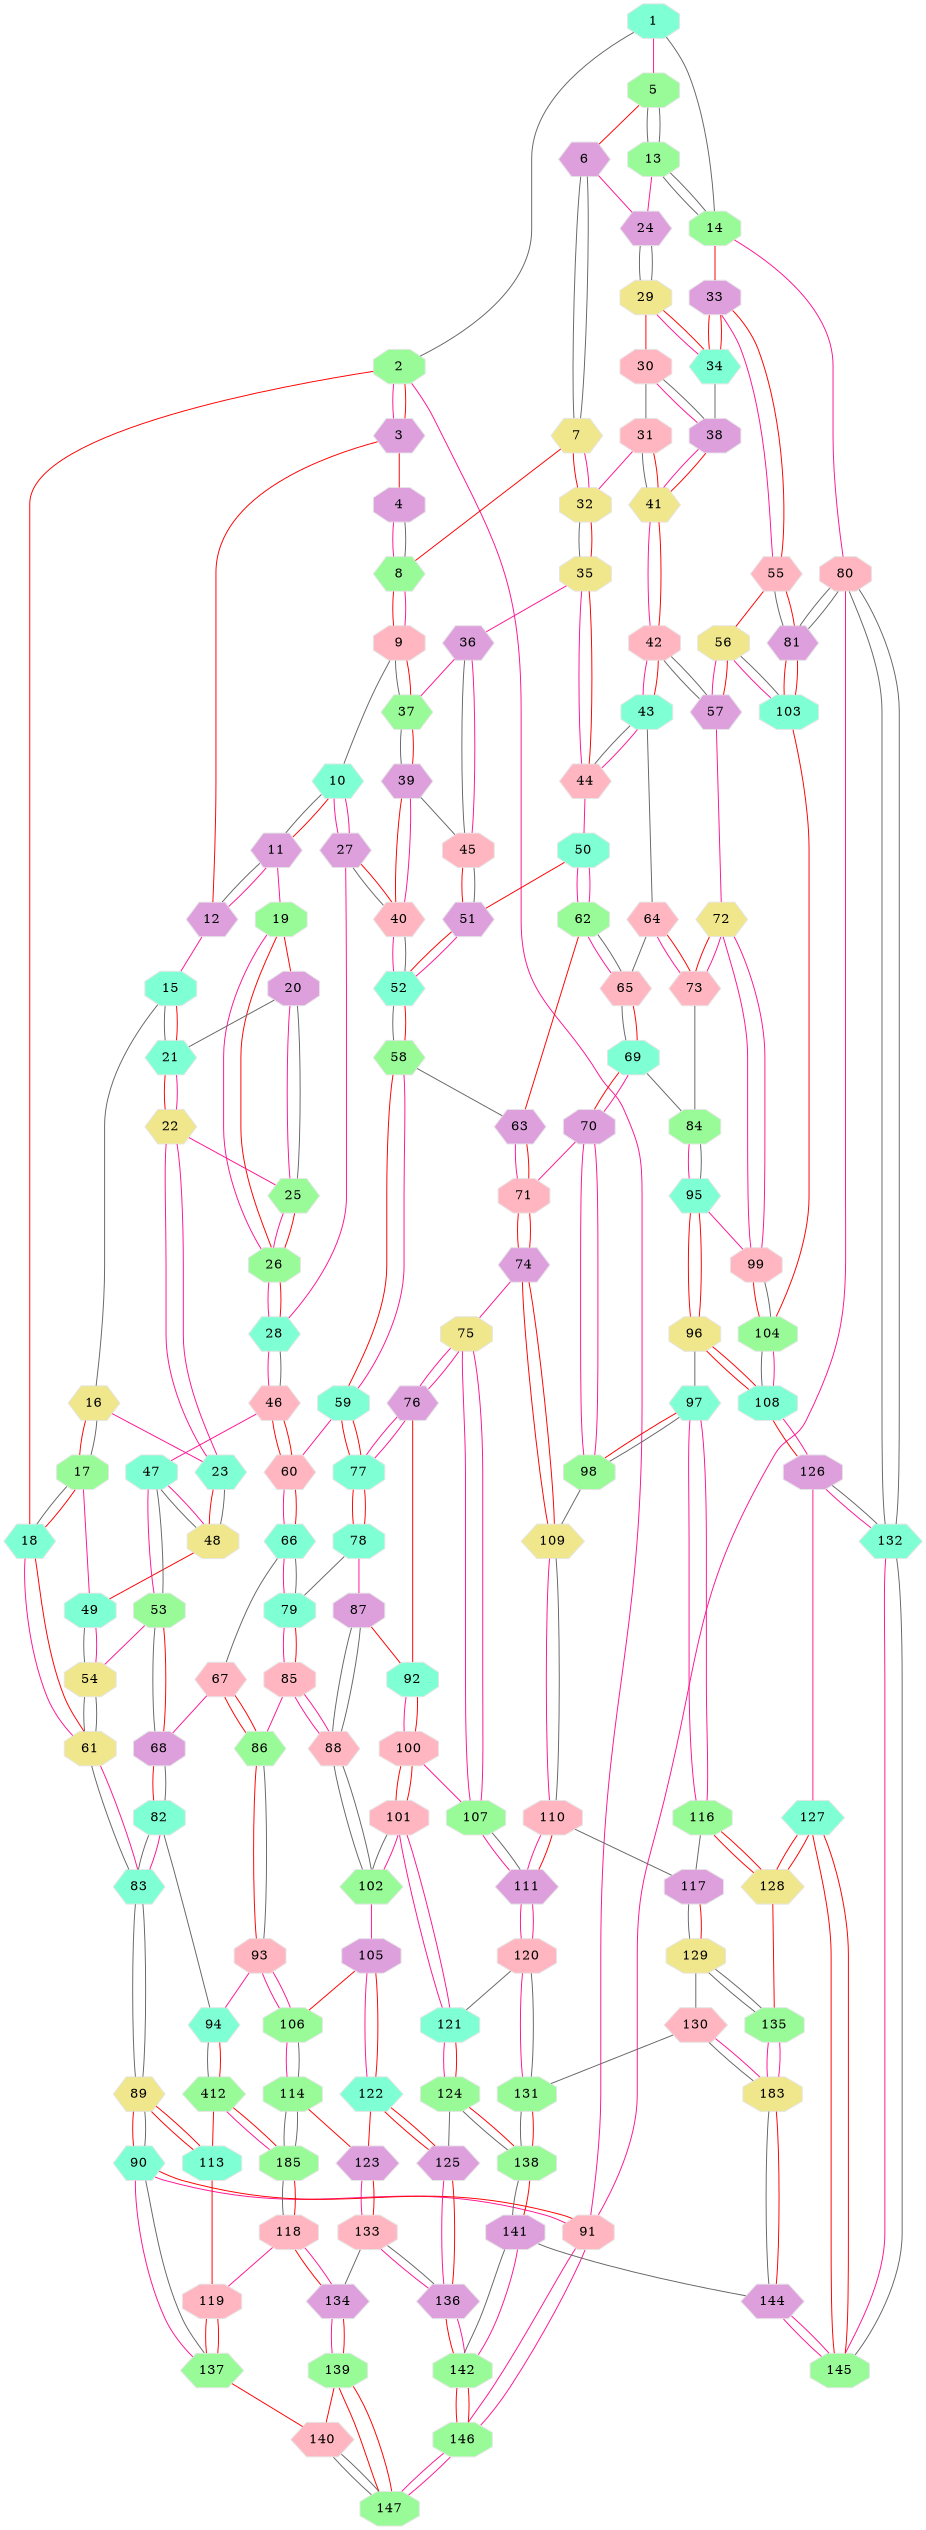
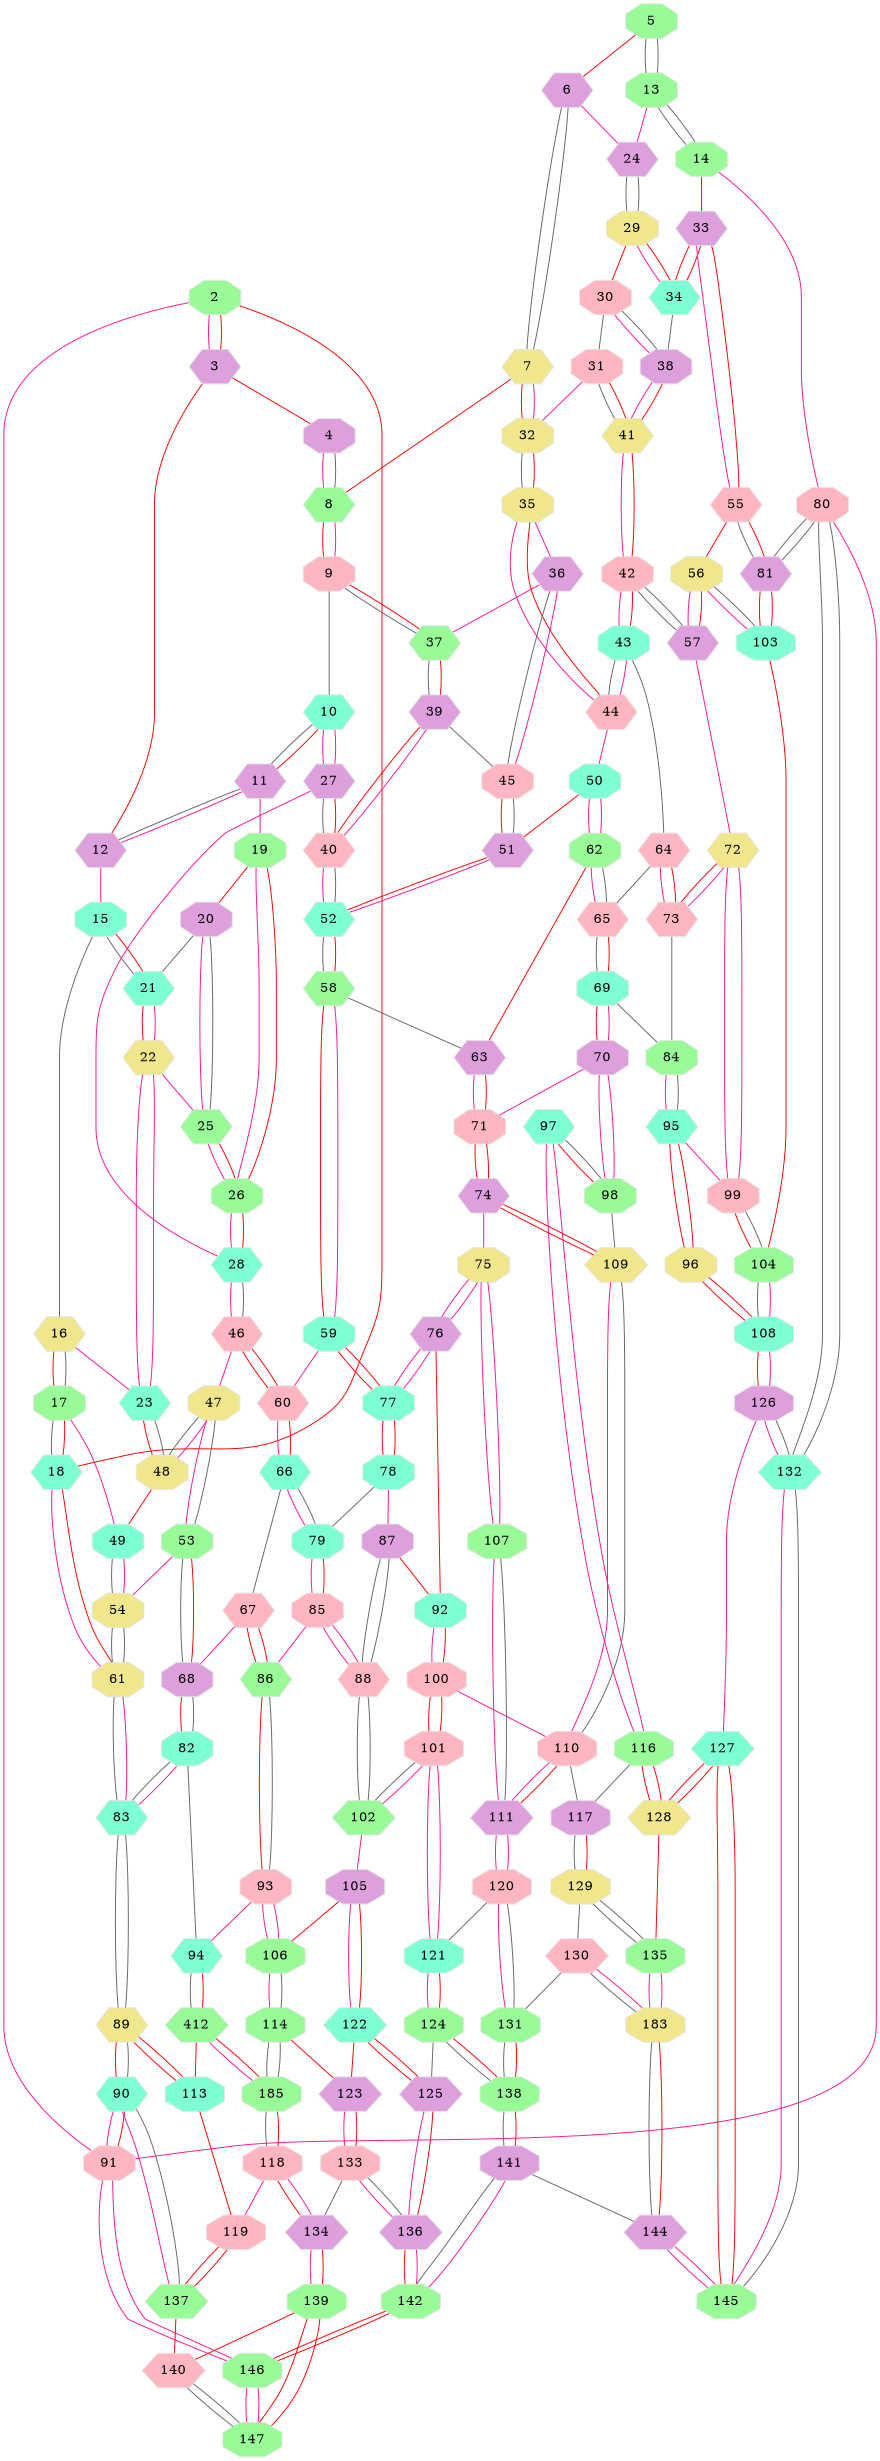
(654, 21) -> none
(715, 298) -> (702, 228)
(695, 1369) -> none
(152, 1472) -> (214, 1403)
(442, 1783) -> (500, 1713)
